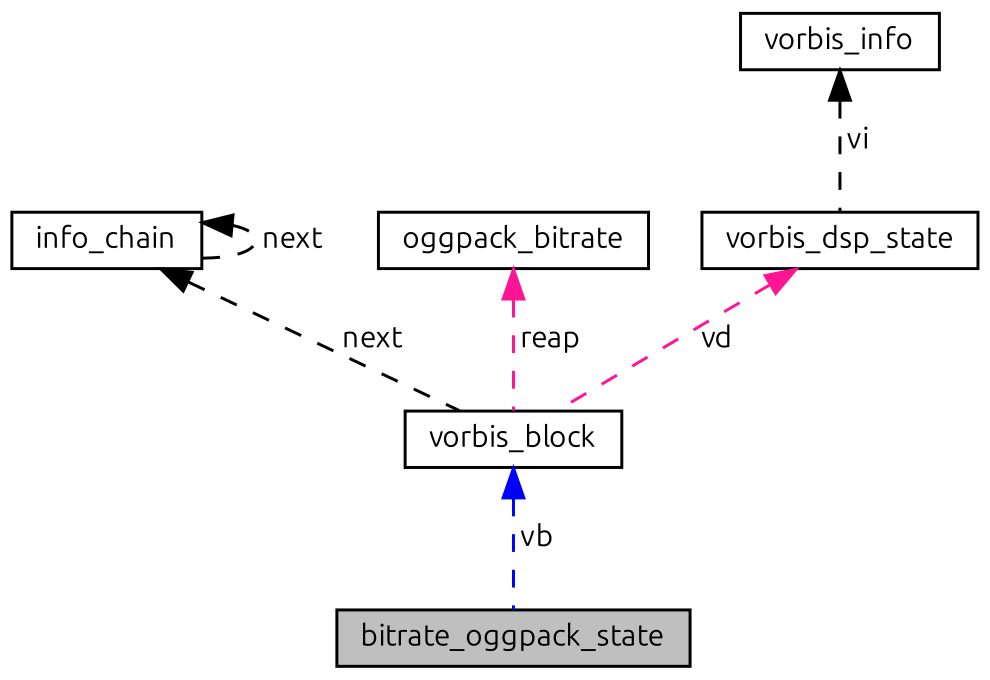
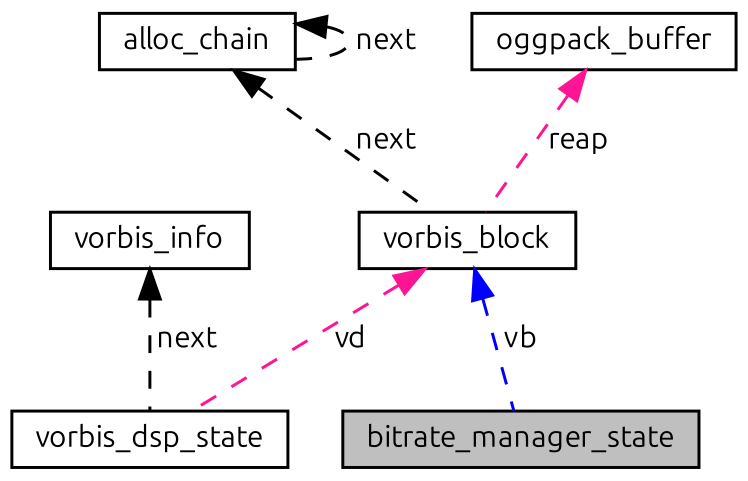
(855, 141) -> (184, 340)
(107, 240) -> (197, 42)
(513, 240) -> (604, 42)
(664, 348) -> (295, 348)
(513, 638) -> (521, 439)
